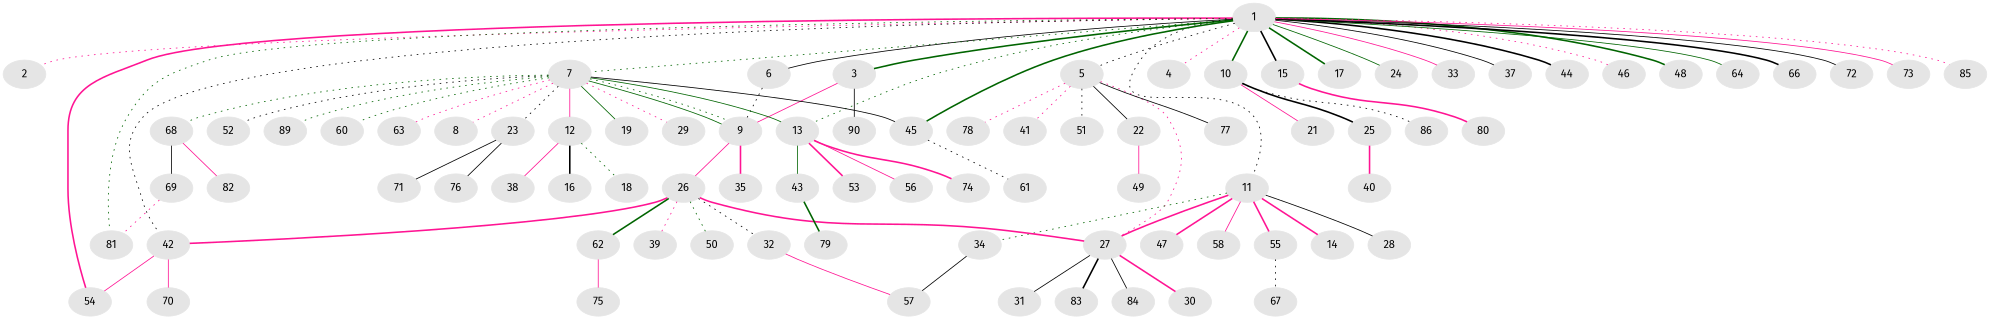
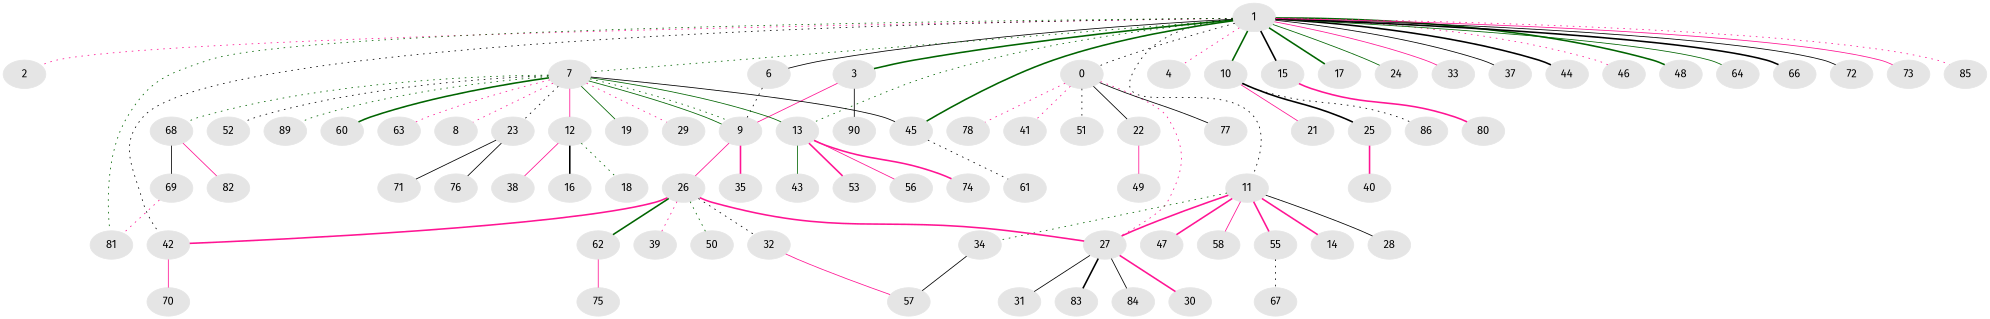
(1082, 74) -> (1082, 74)
(453, 95) -> (453, 95)
(826, 245) -> none
(90, 302) -> none
